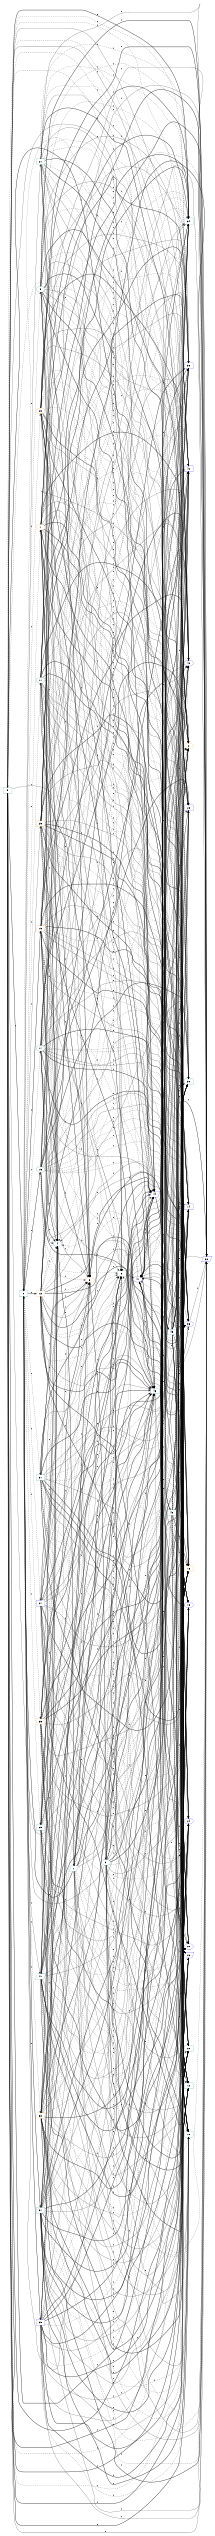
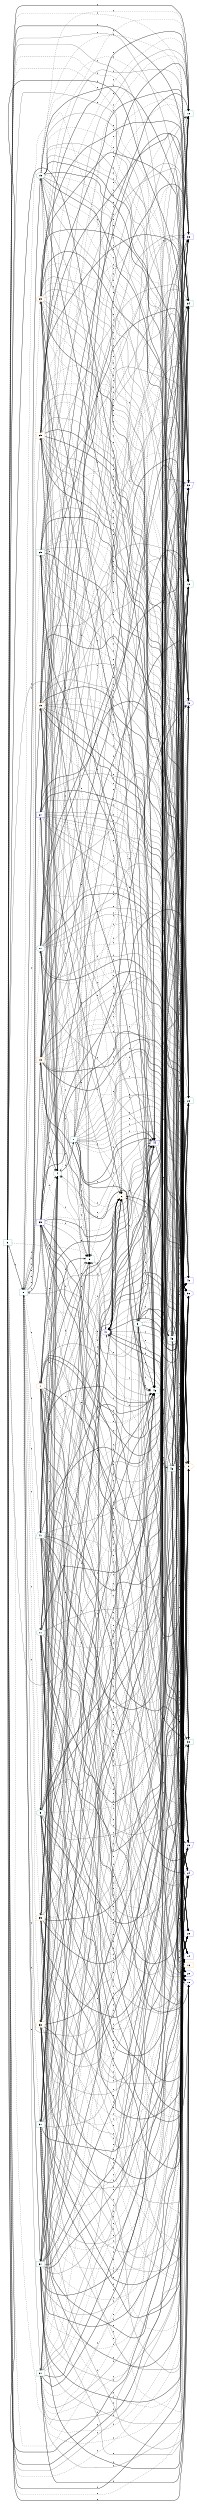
(177, 1206) -> (188, 1638)
(198, 1292) -> (111, 471)
(159, 1676) -> (182, 1236)
(29, 1731) -> none
